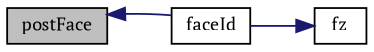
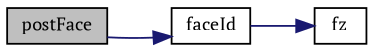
(148, 14) -> (130, 38)
